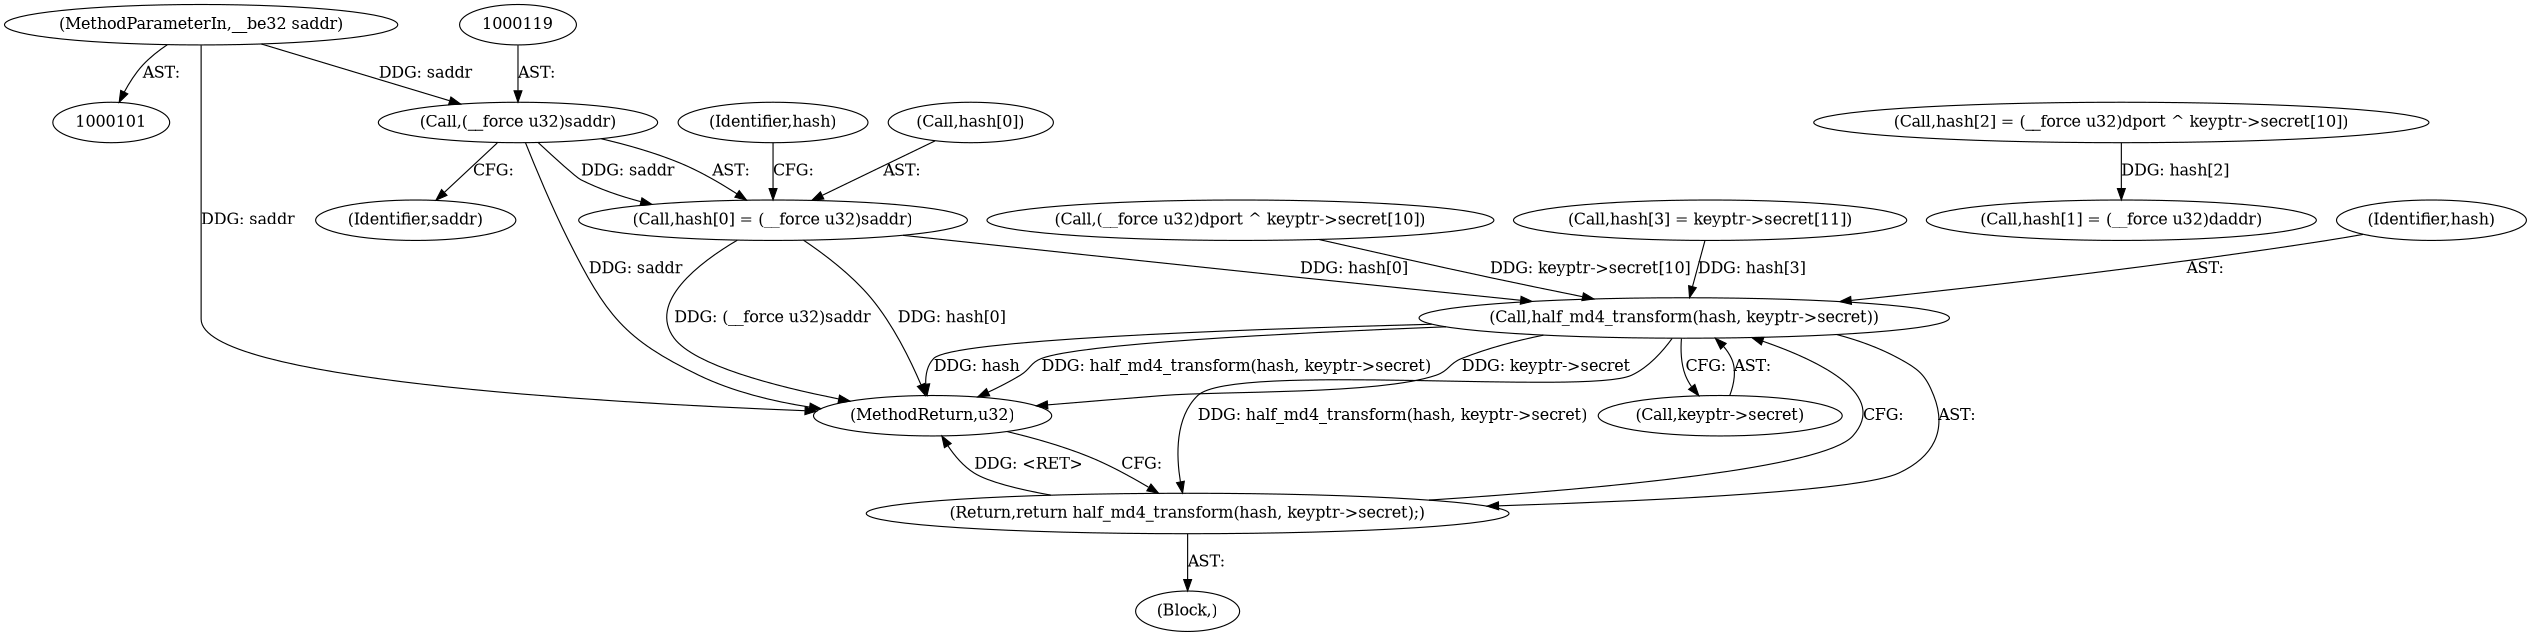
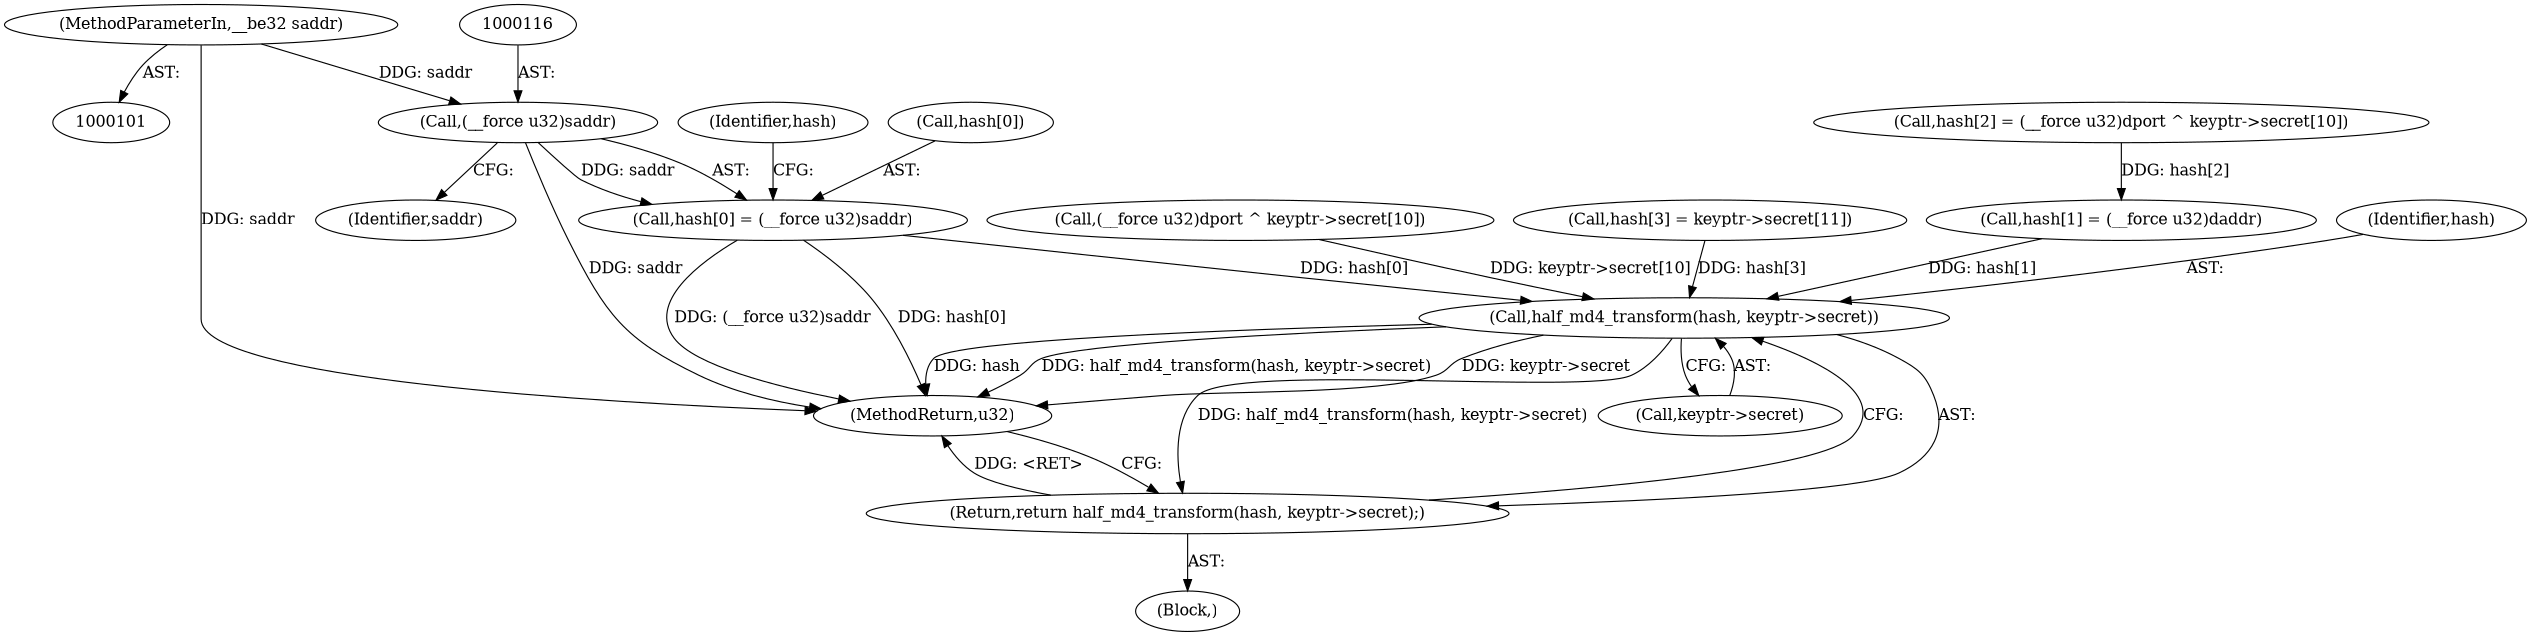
(518, 25) -> (518, 25)
none -> (1910, 268)
